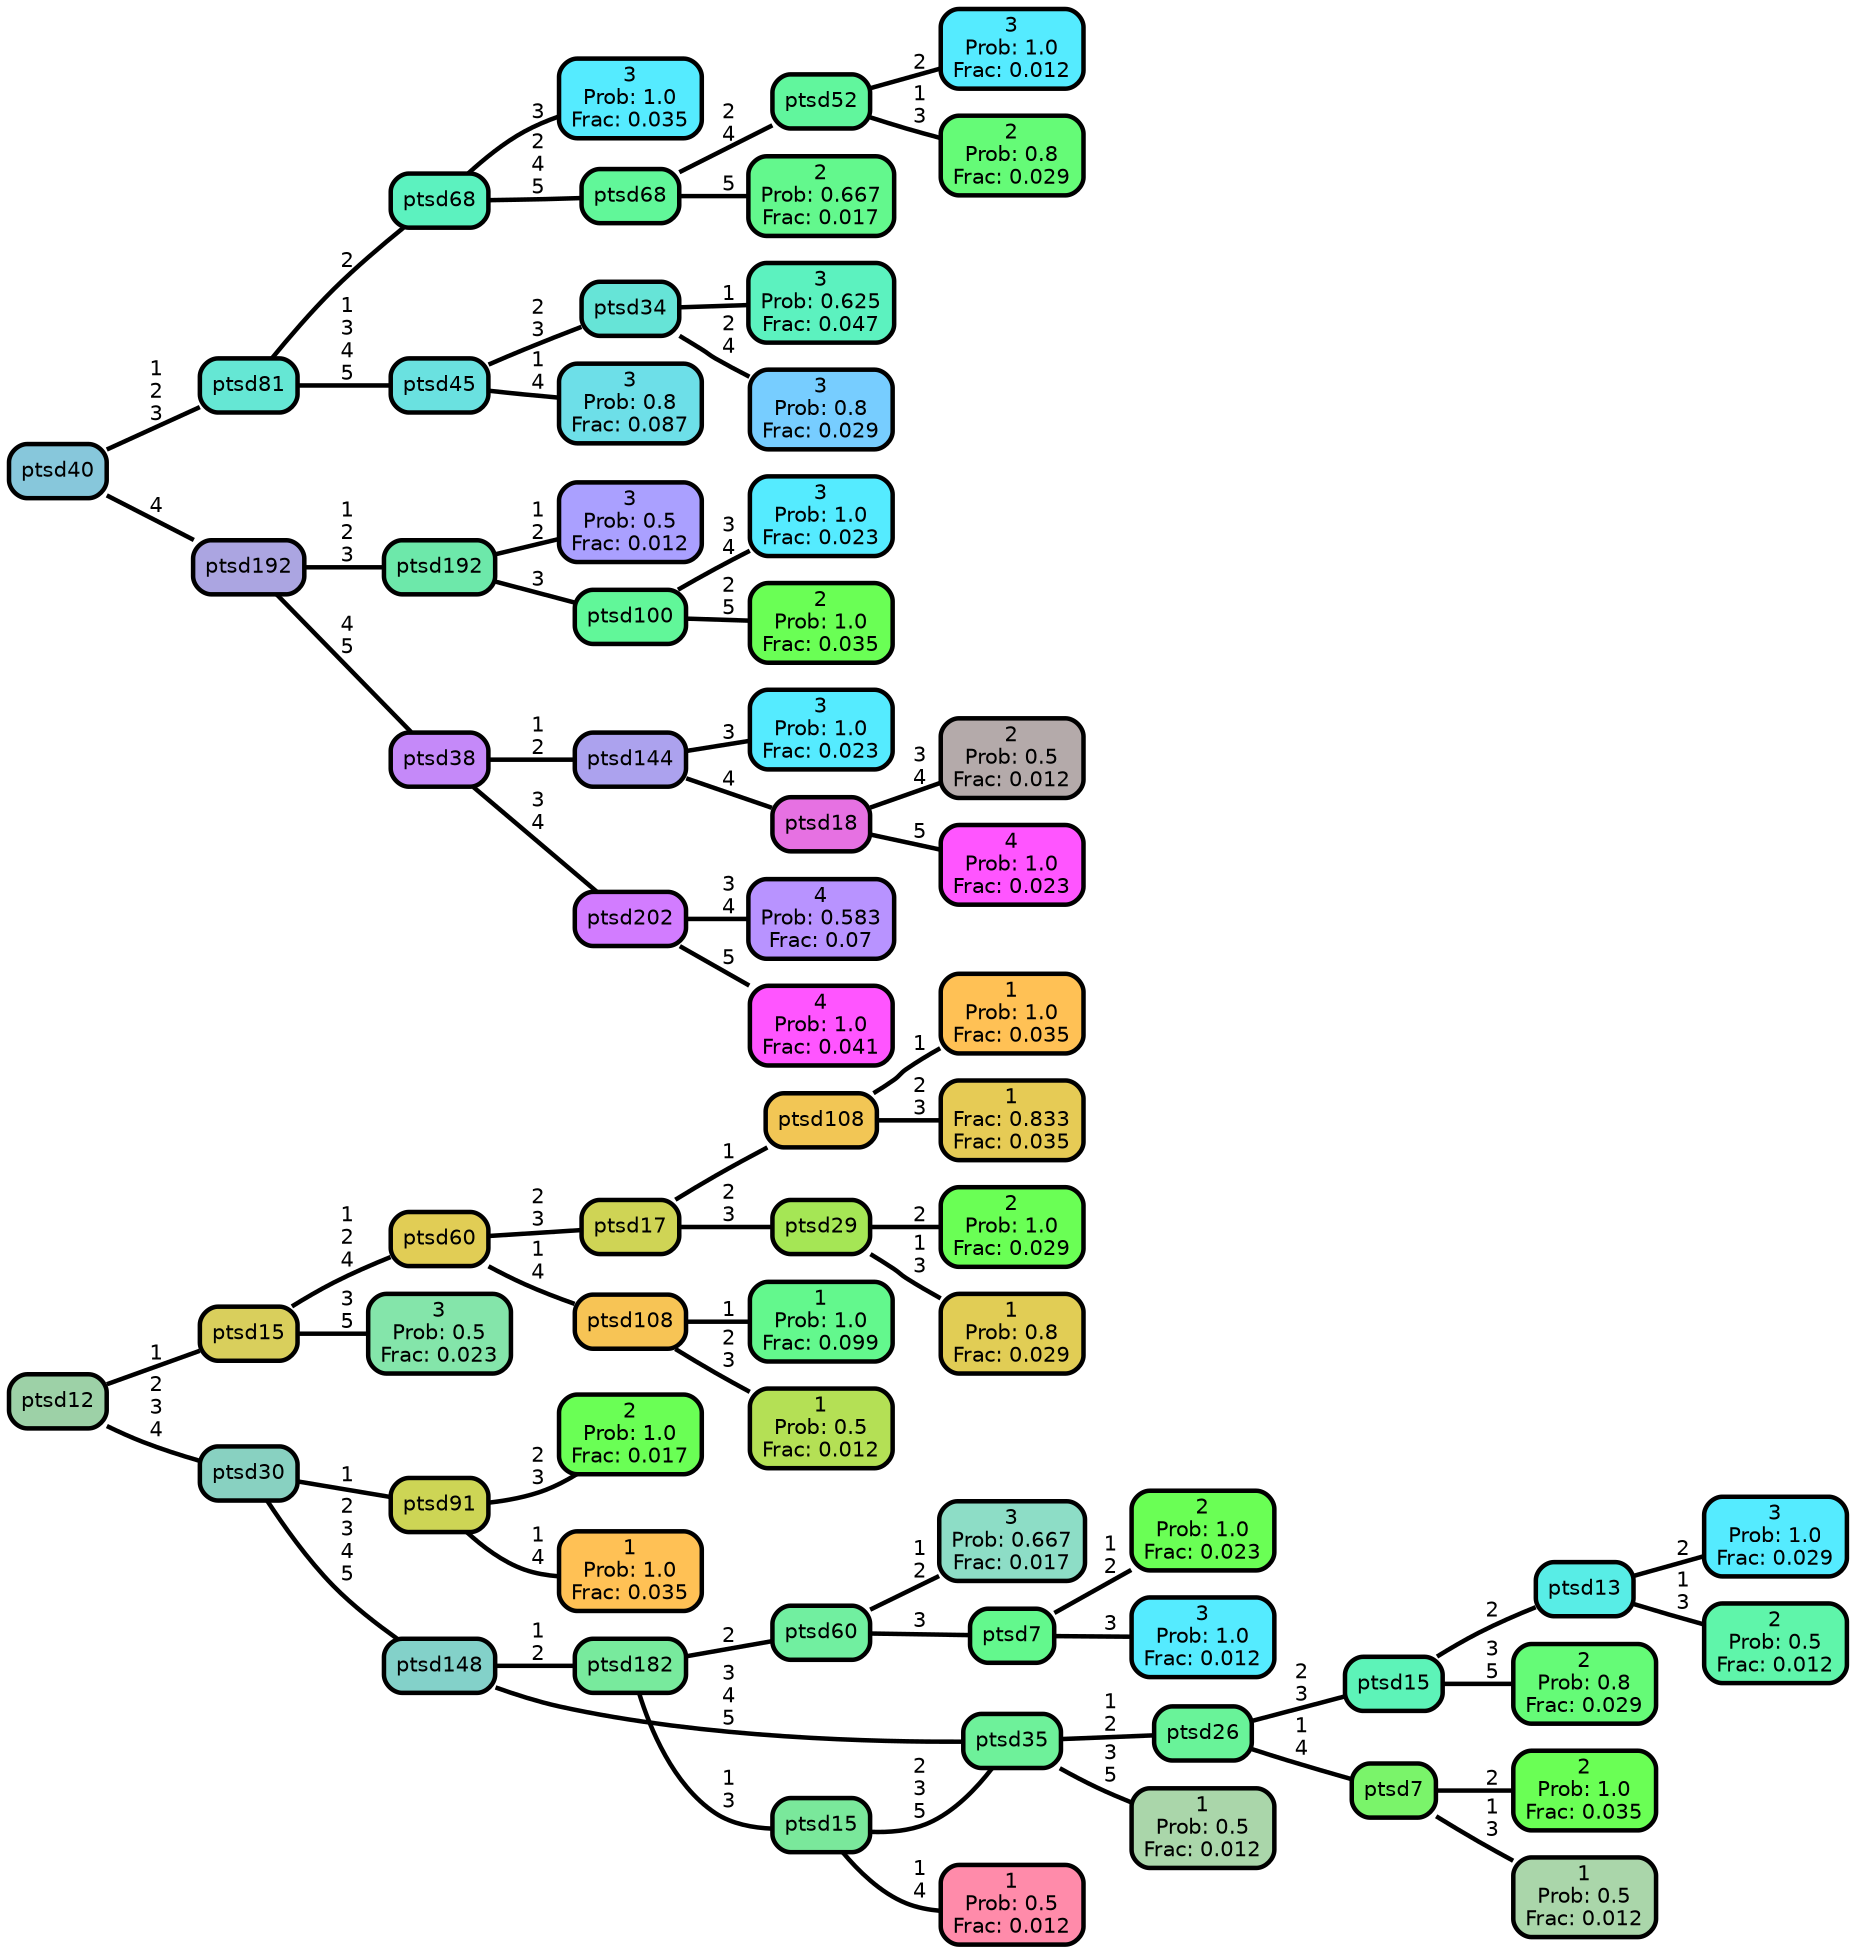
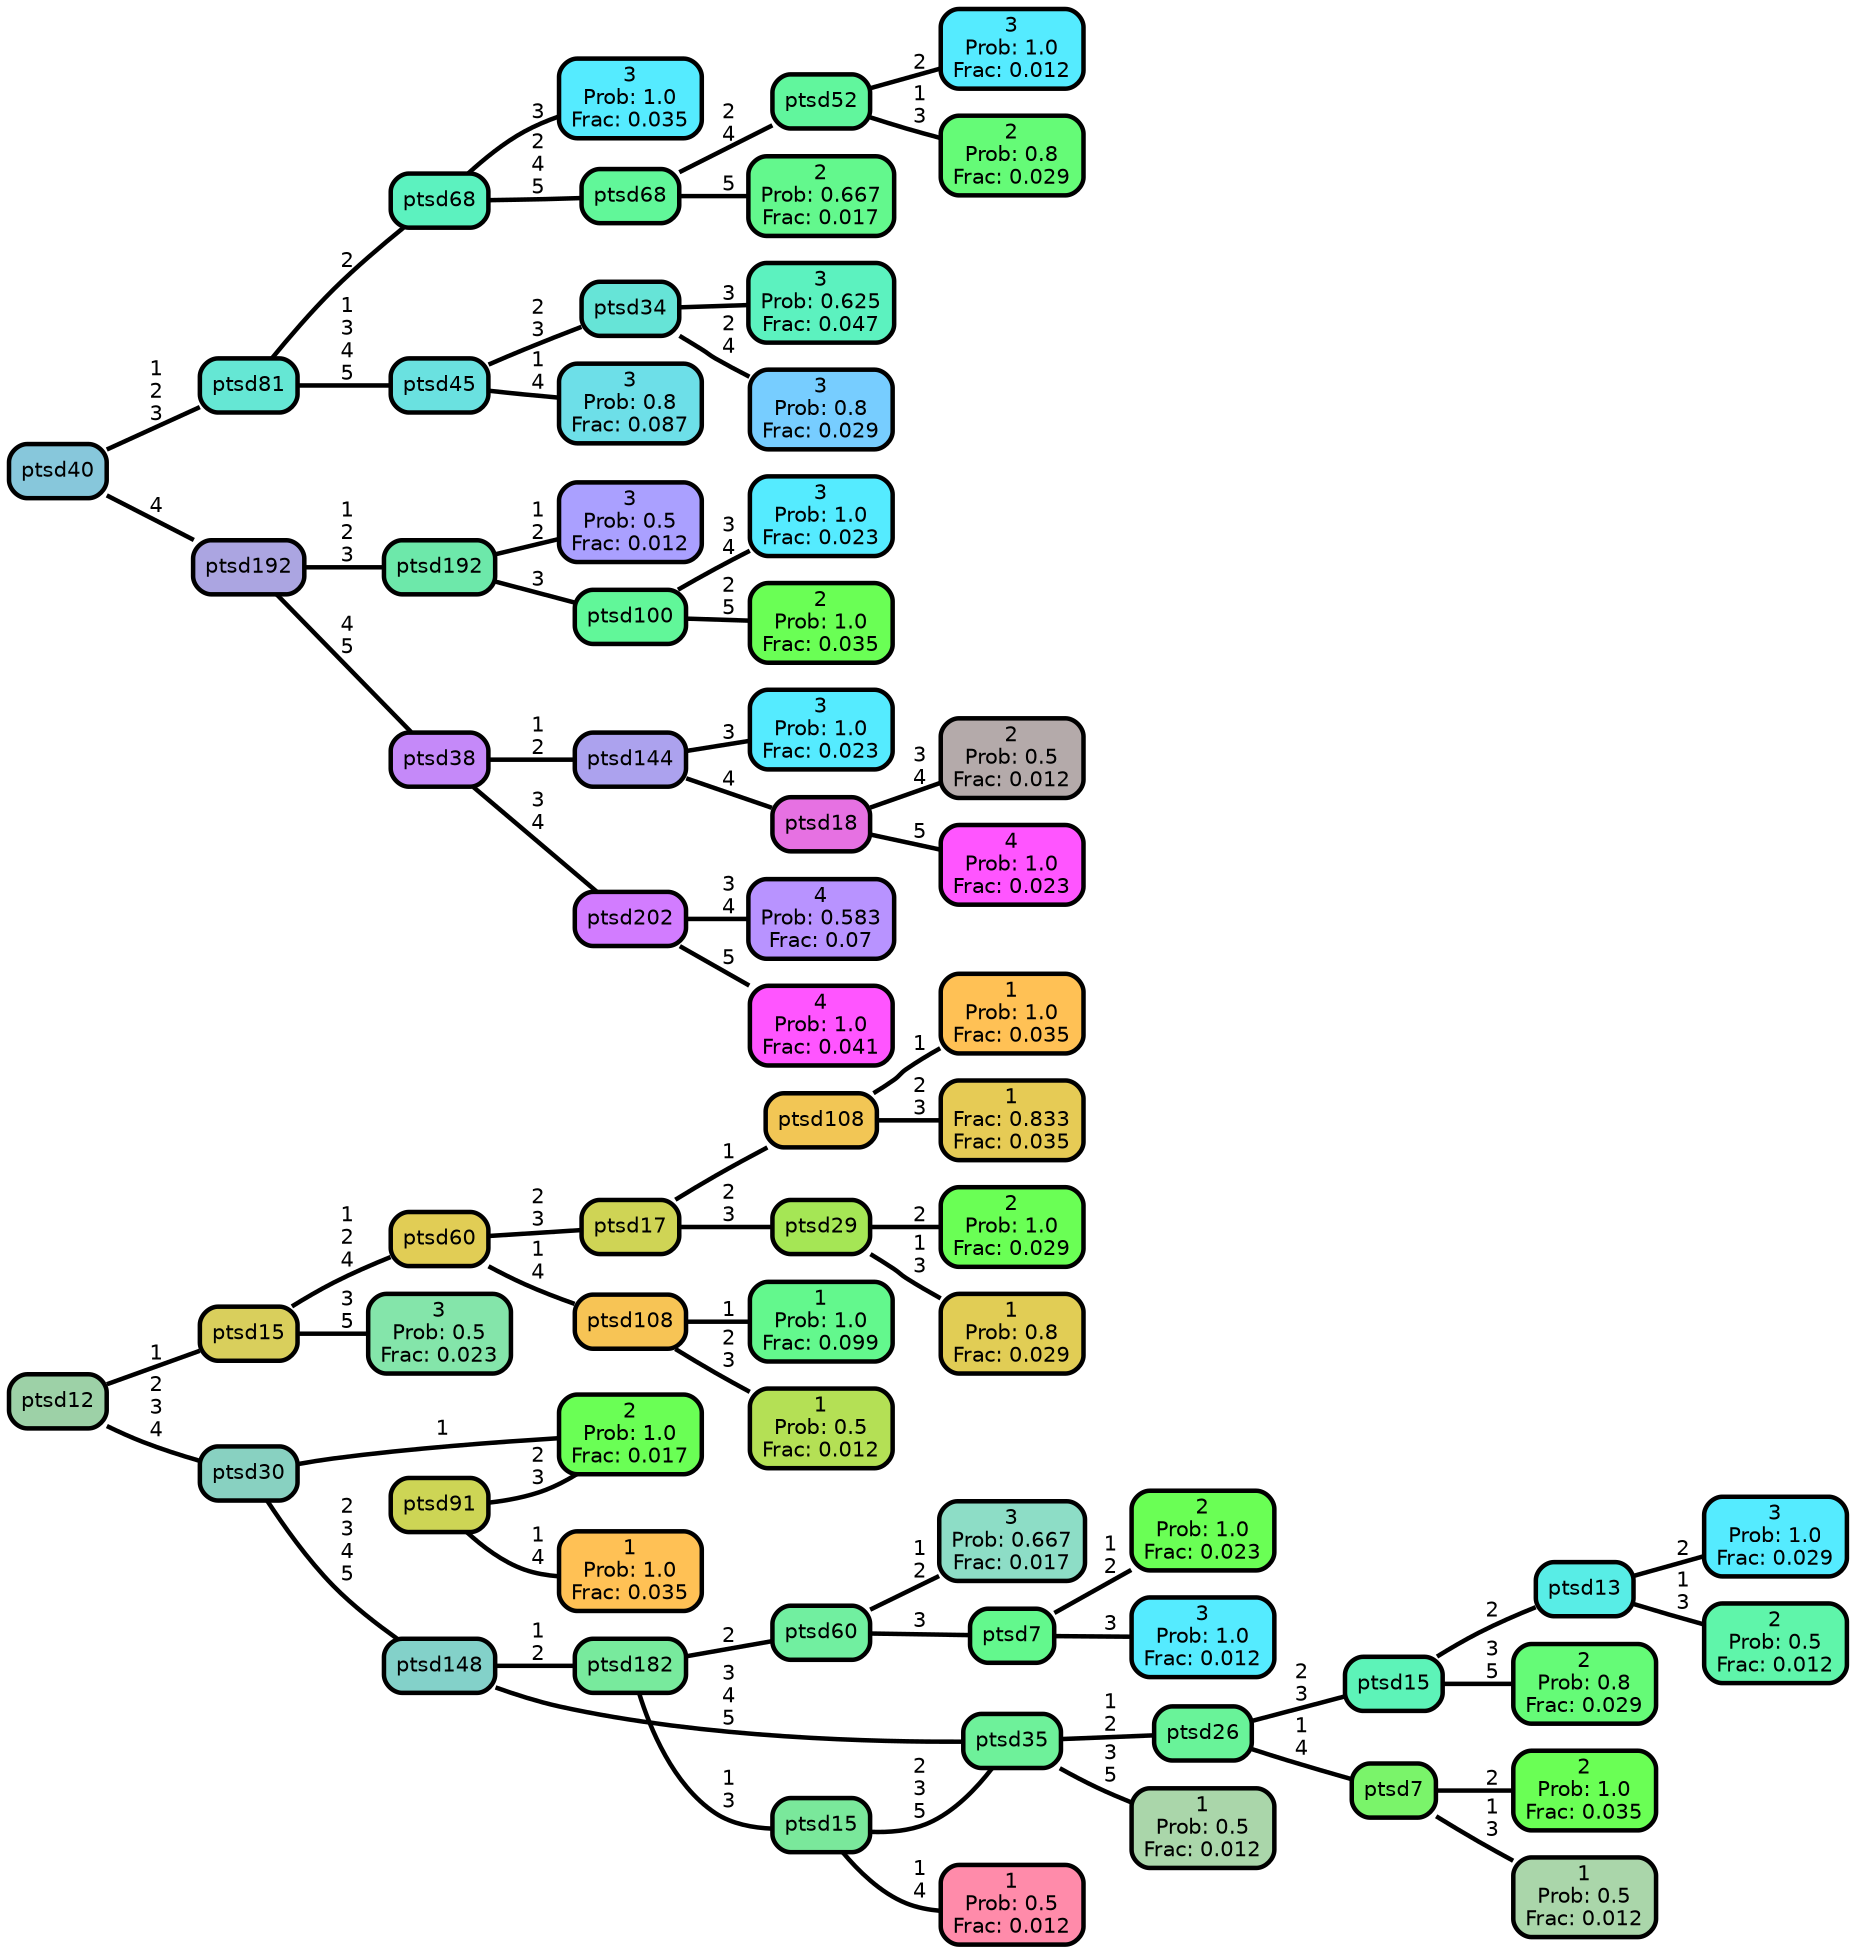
(726, 295) -> (726, 295)
(344, 1489) -> (428, 1448)
